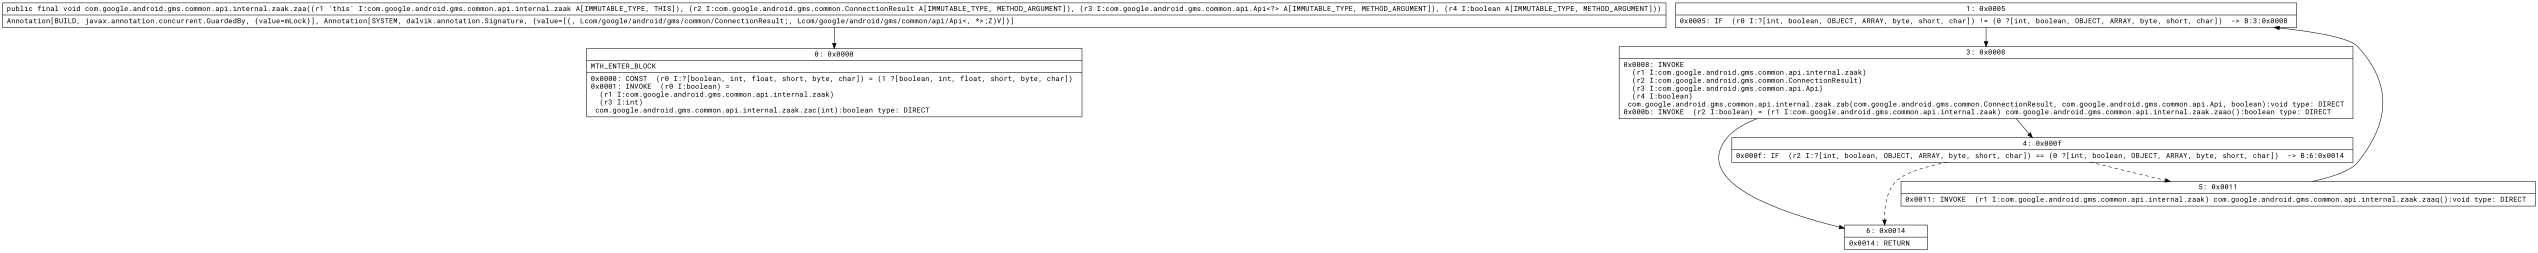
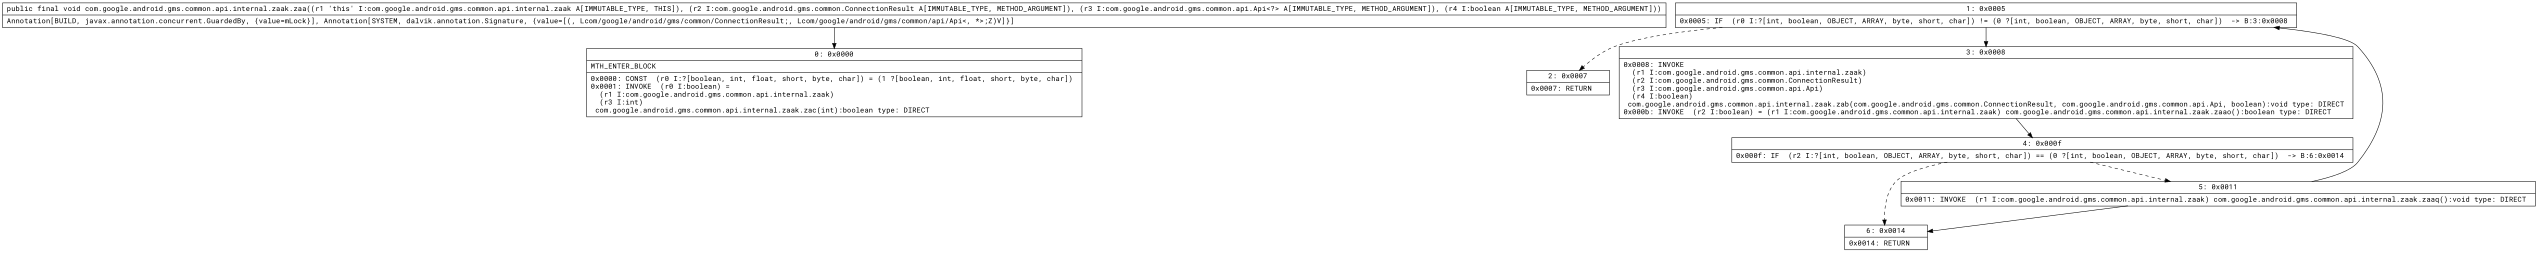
none -> (1568, 83)
(1744, 191) -> (2030, 218)
